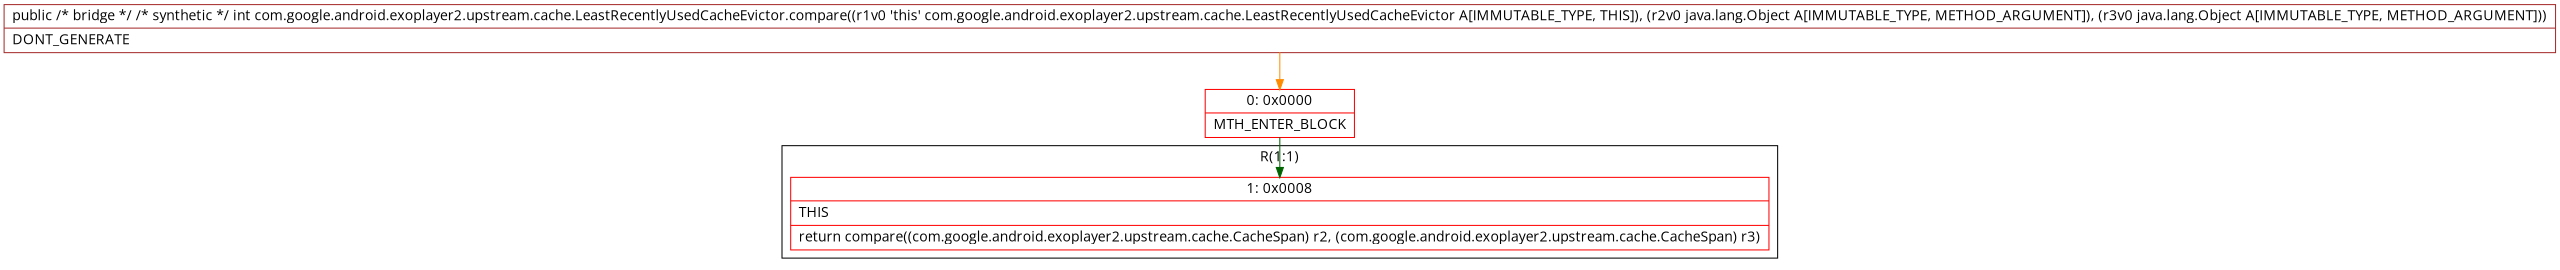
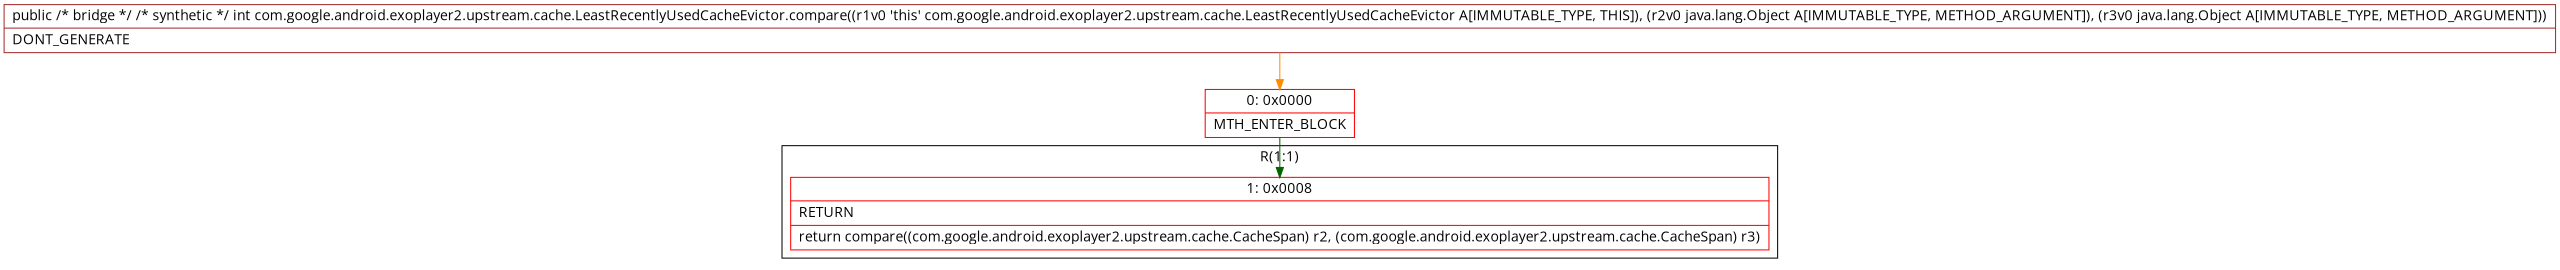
(814, 213) -> (827, 213)
